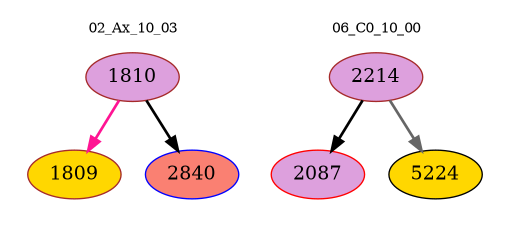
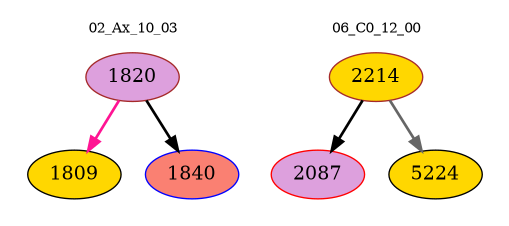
(377, 29) -> (377, 29)
(133, 77) -> (133, 77)
(376, 77) -> (376, 77)
(74, 175) -> (74, 175)
(192, 175) -> (192, 175)
